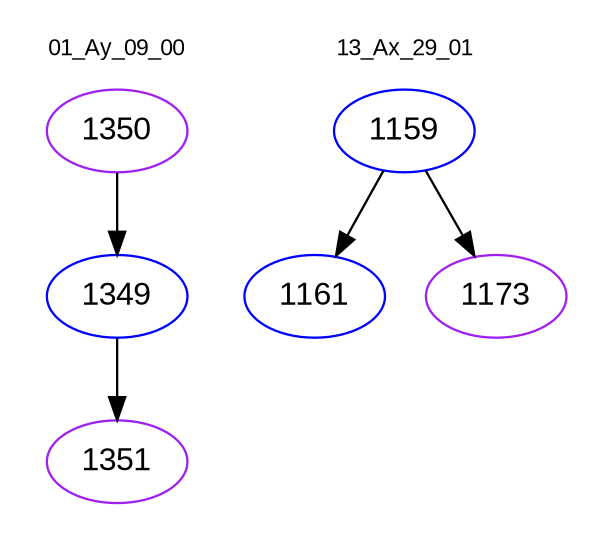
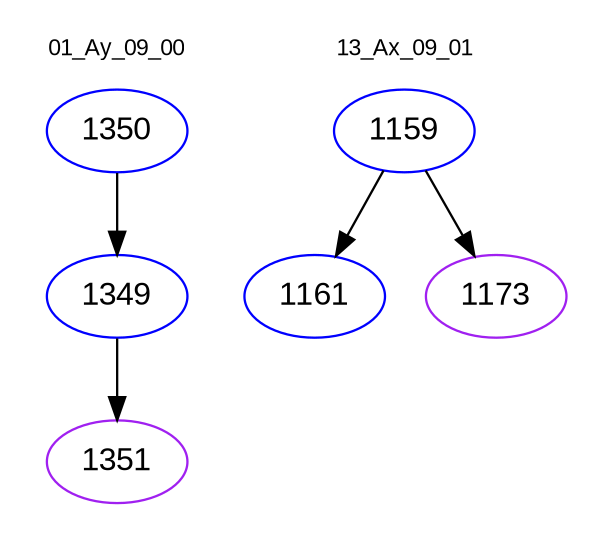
(405, 49) -> (405, 49)
(117, 131) -> (117, 131)
